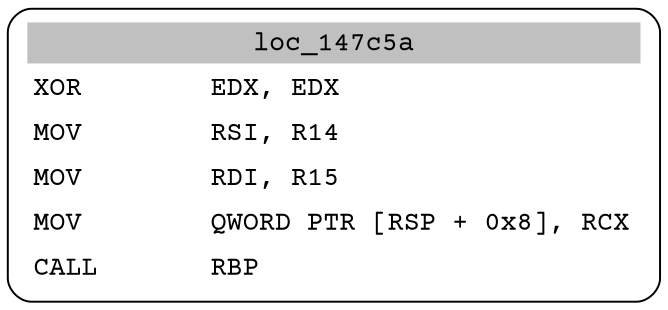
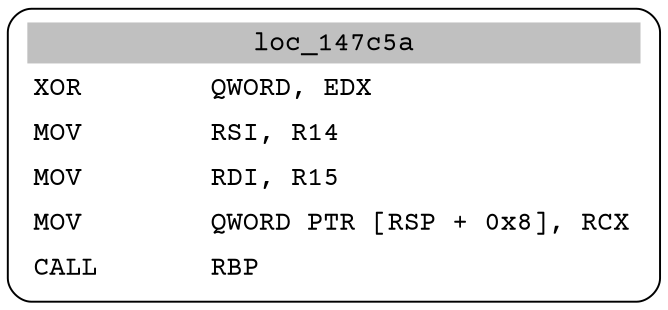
(186, 87) -> (203, 87)
